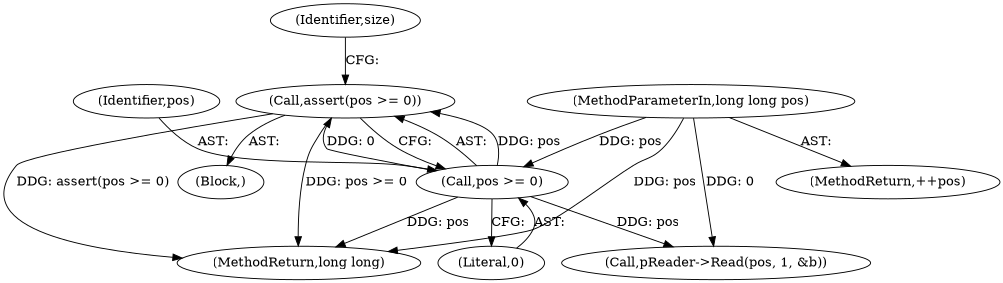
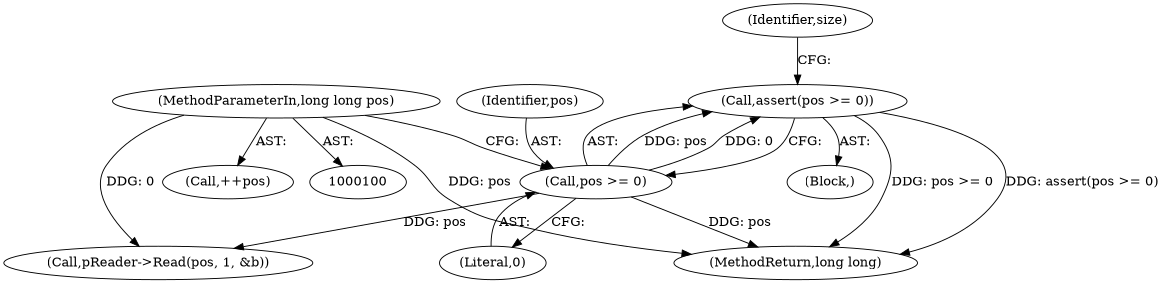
(631, 142) -> (504, 142)
none -> (358, 182)
(888, 182) -> (228, 182)
